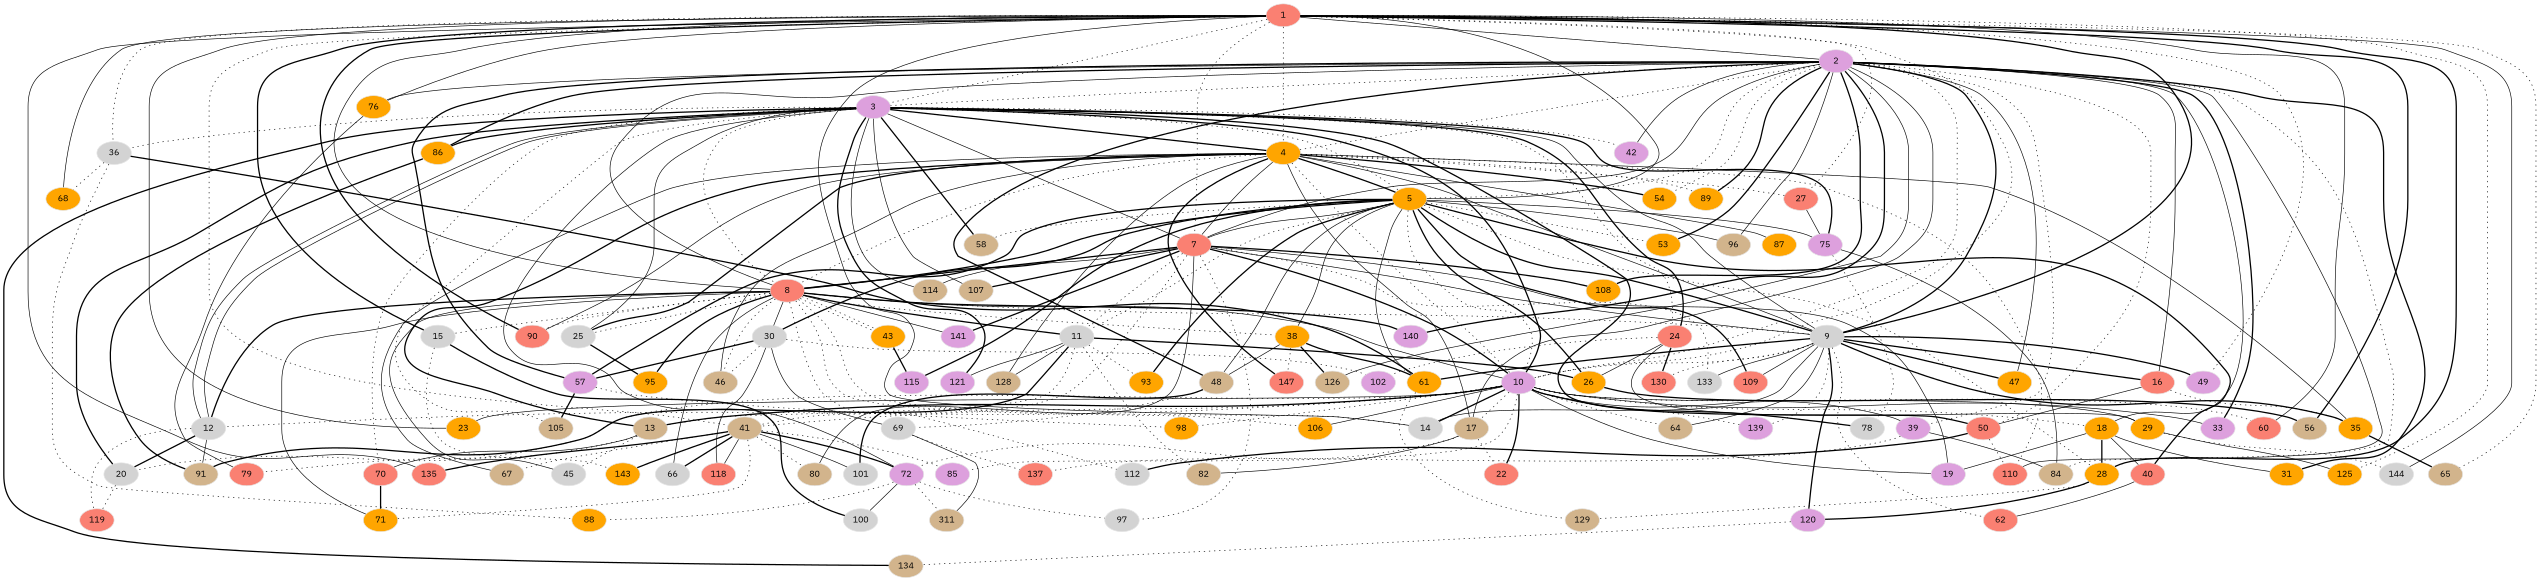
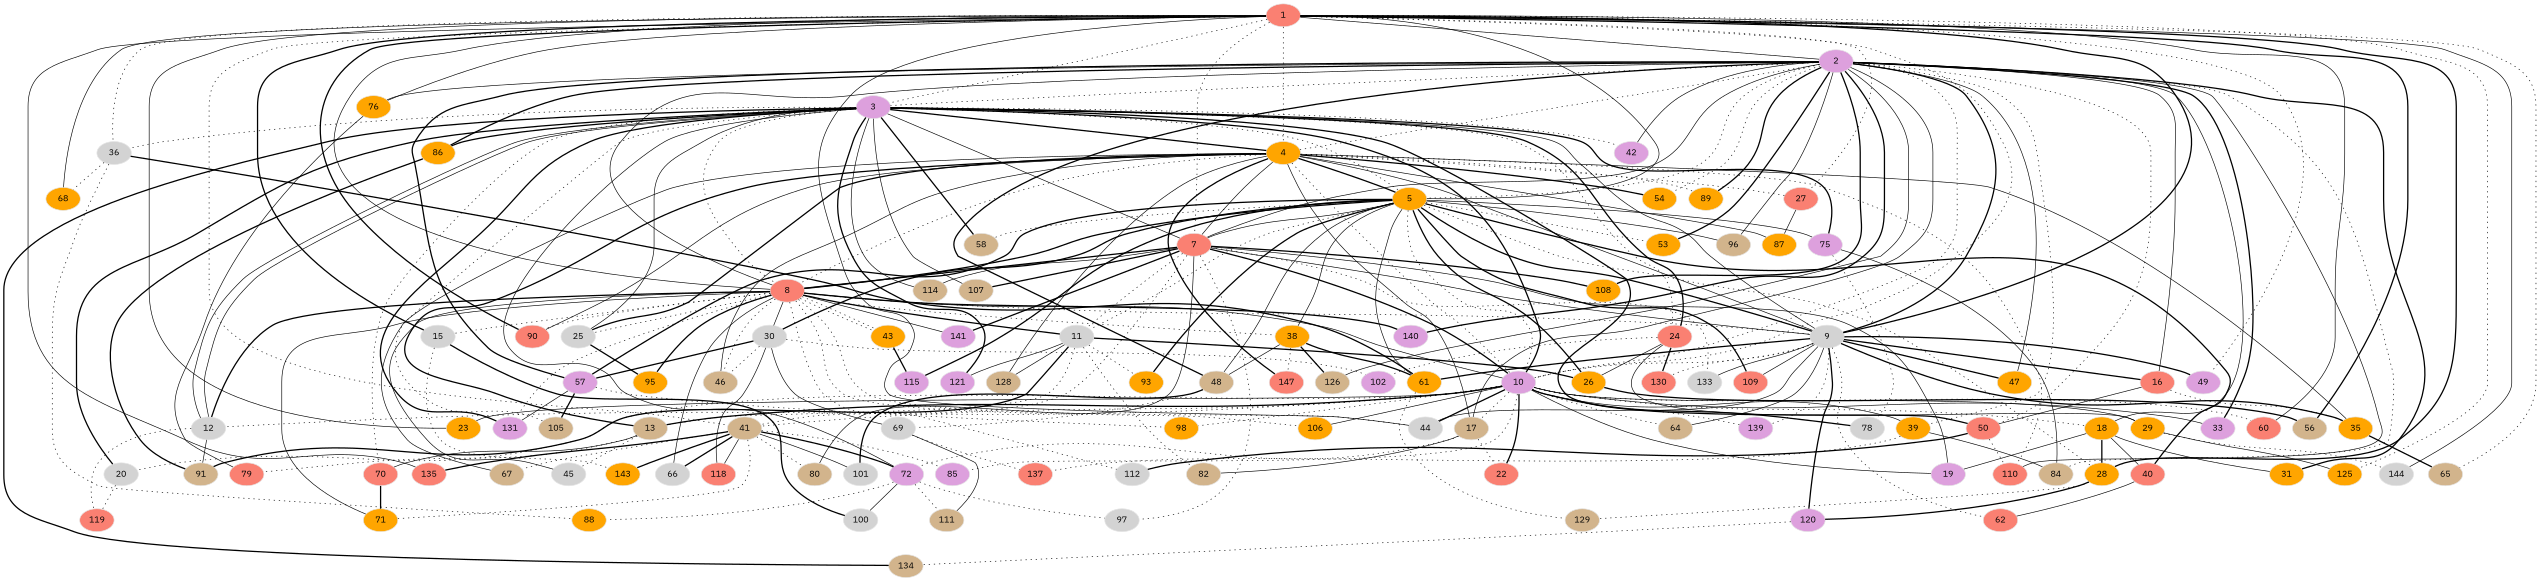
(1813, 222) -> (1790, 222)
none -> (510, 428)
(1425, 428) -> (1425, 428)
(1913, 428) -> (1913, 428)
(165, 451) -> none
(947, 520) -> (947, 520)
